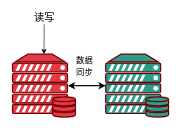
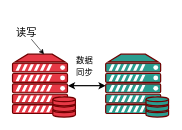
(44, 18) -> (26, 33)
